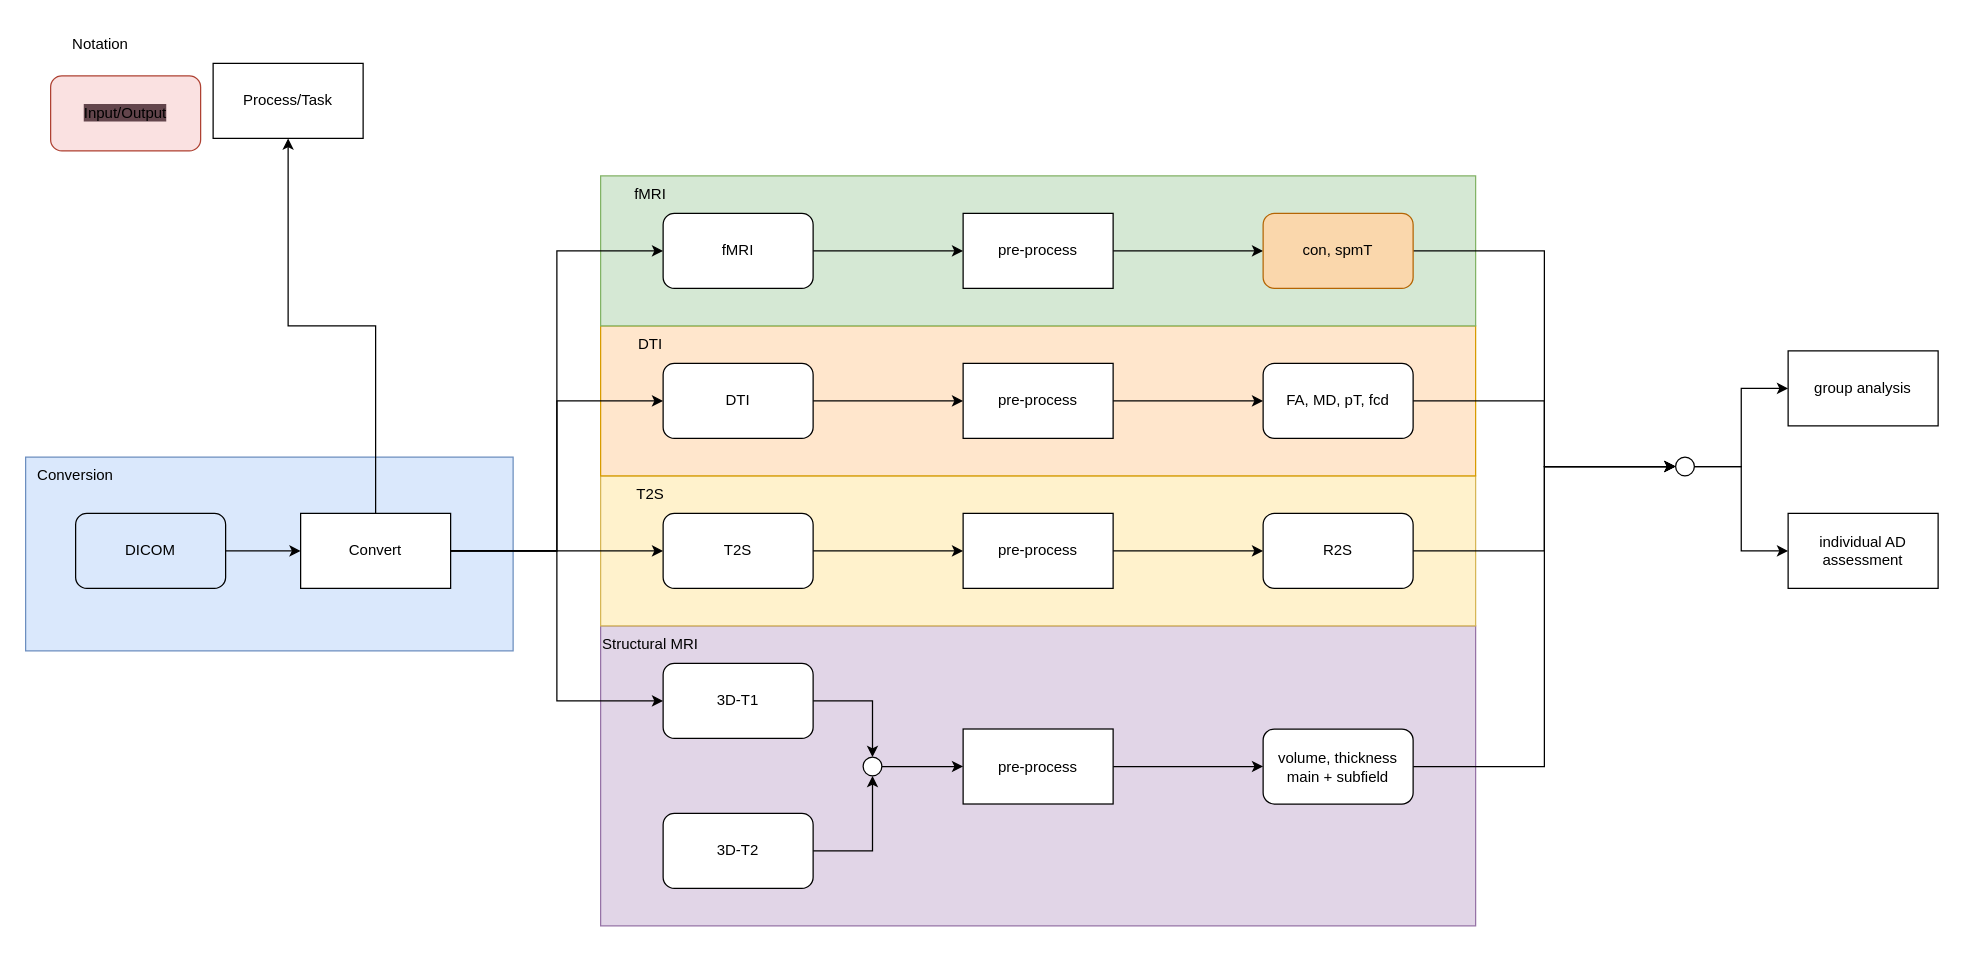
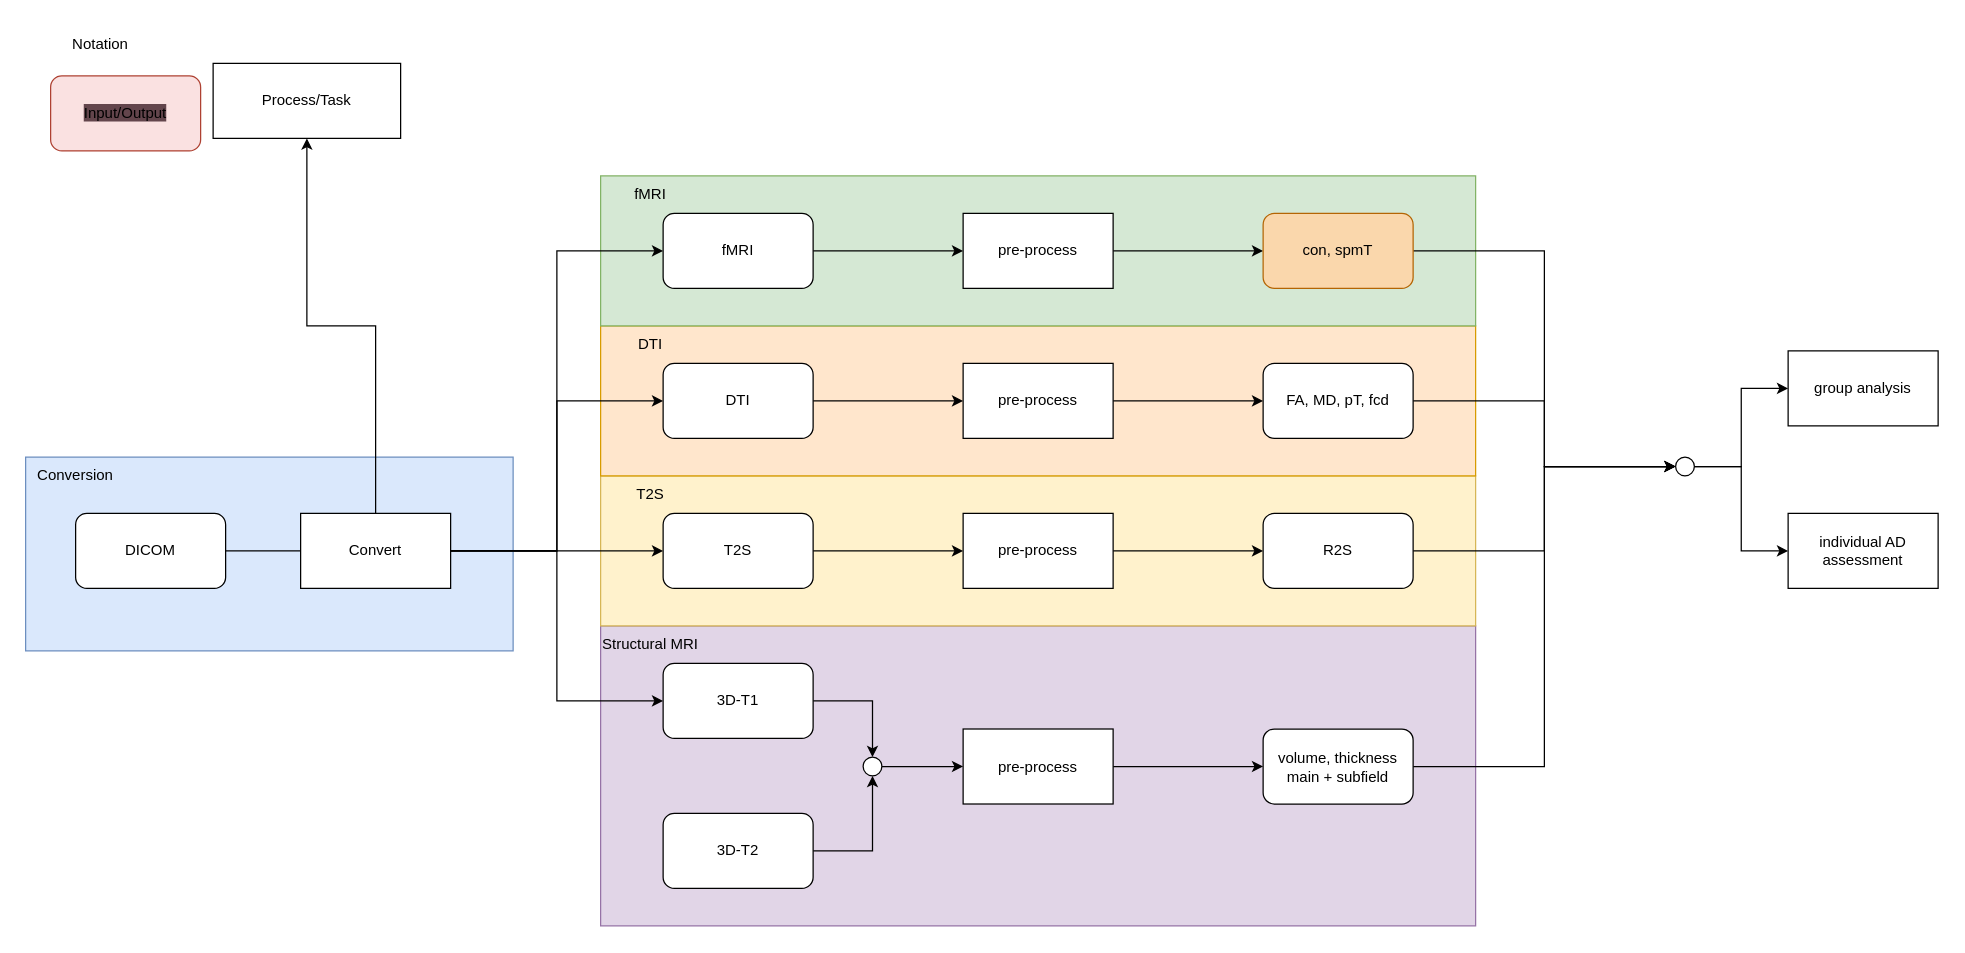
(288, 101) -> (307, 101)
(151, 551) -> (151, 551)
(291, 551) -> (294, 551)
